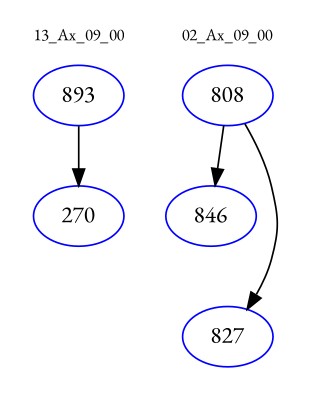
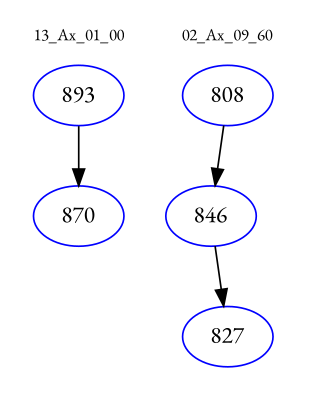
(80, 36) -> (80, 36)
(228, 36) -> (228, 36)
(276, 208) -> (218, 268)
(79, 216) -> (79, 216)
